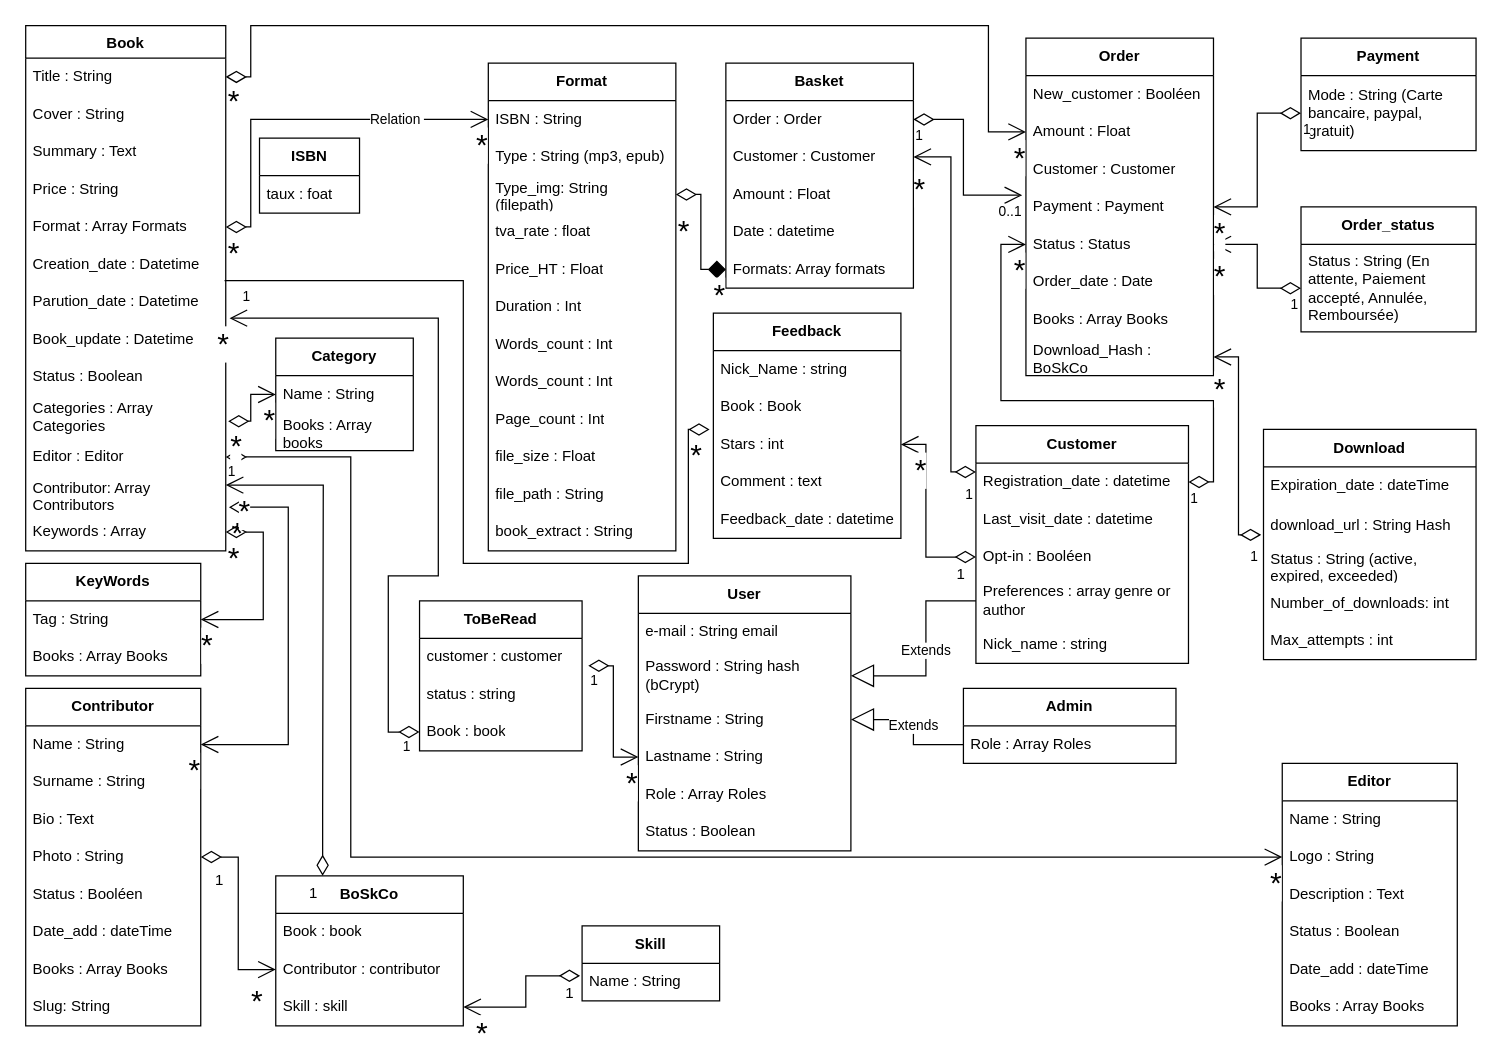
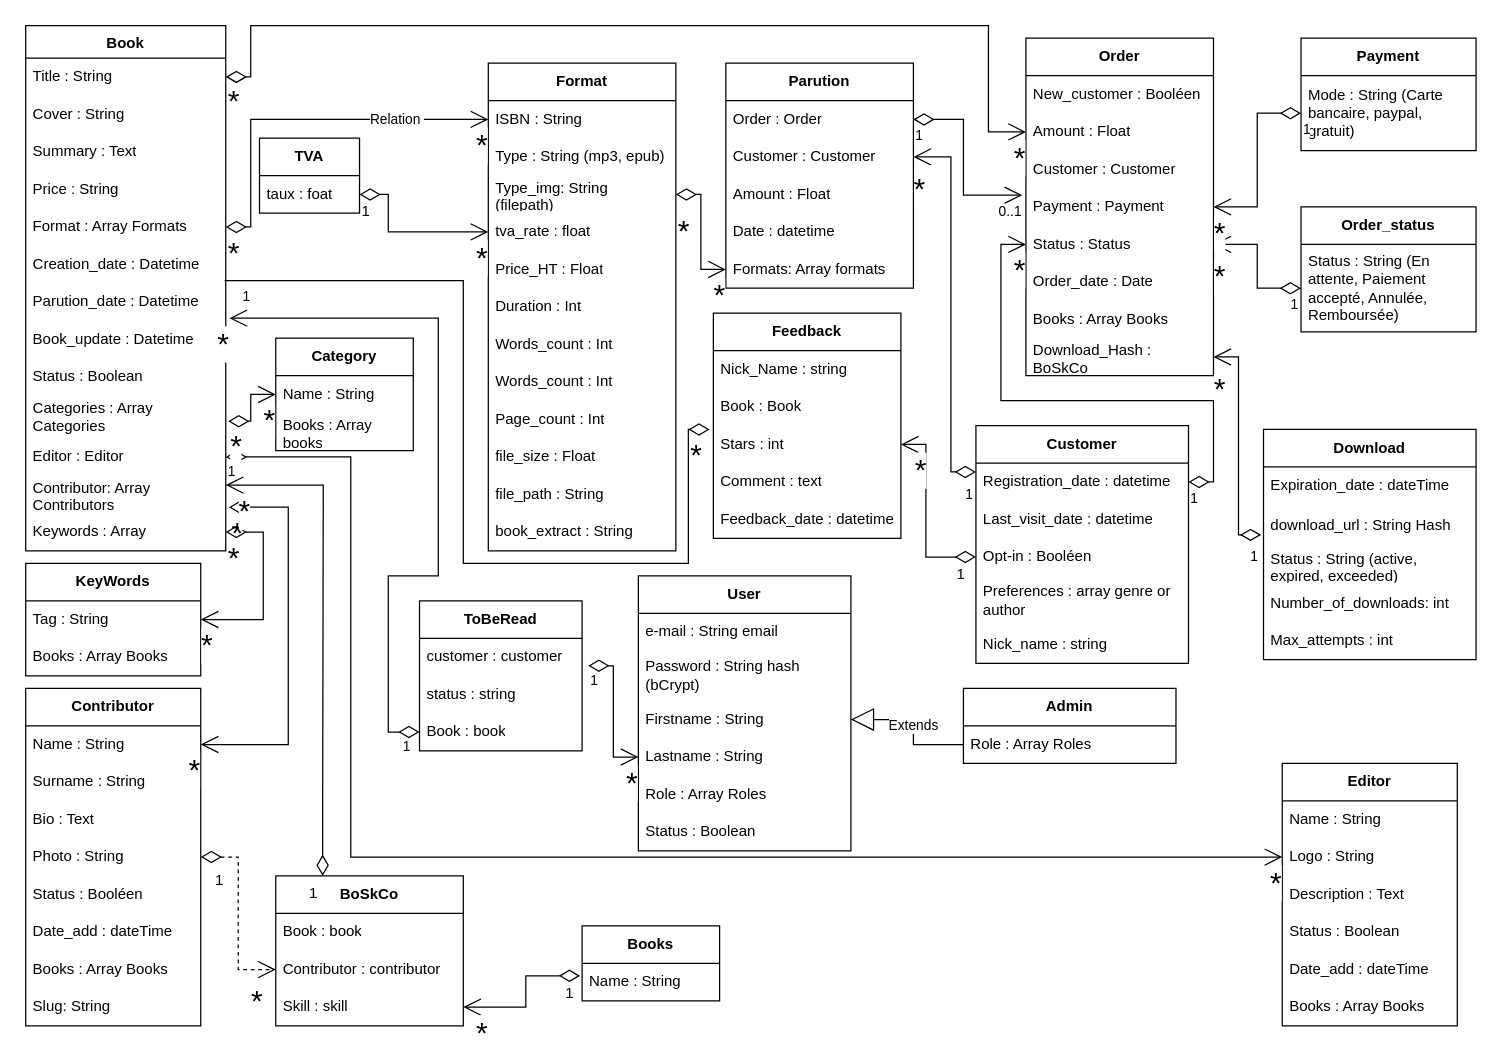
(819, 82) -> (819, 82)
(309, 157) -> (309, 157)
none -> (414, 232)
(707, 269) -> (715, 269)
(926, 641) -> none
(238, 922) -> (238, 922)
(651, 944) -> (651, 944)
